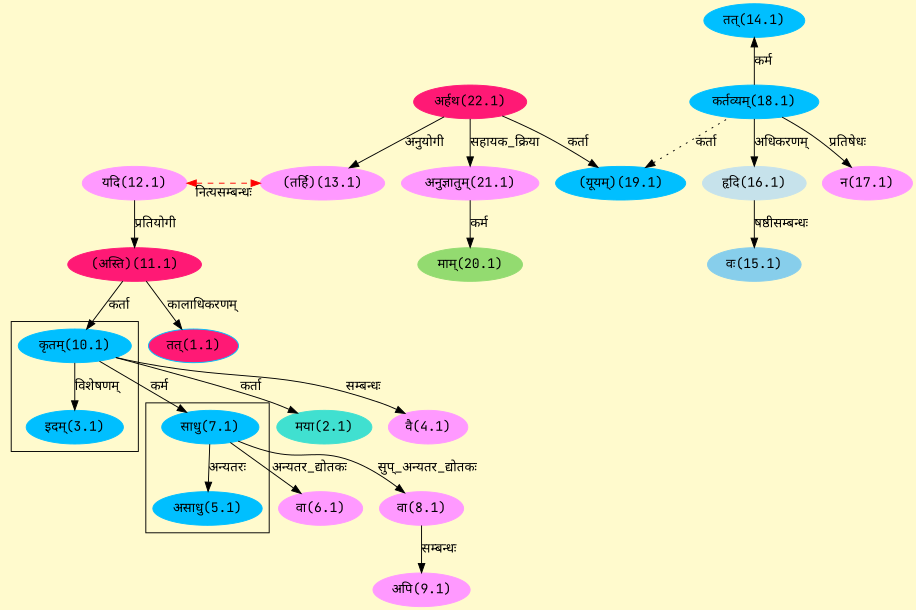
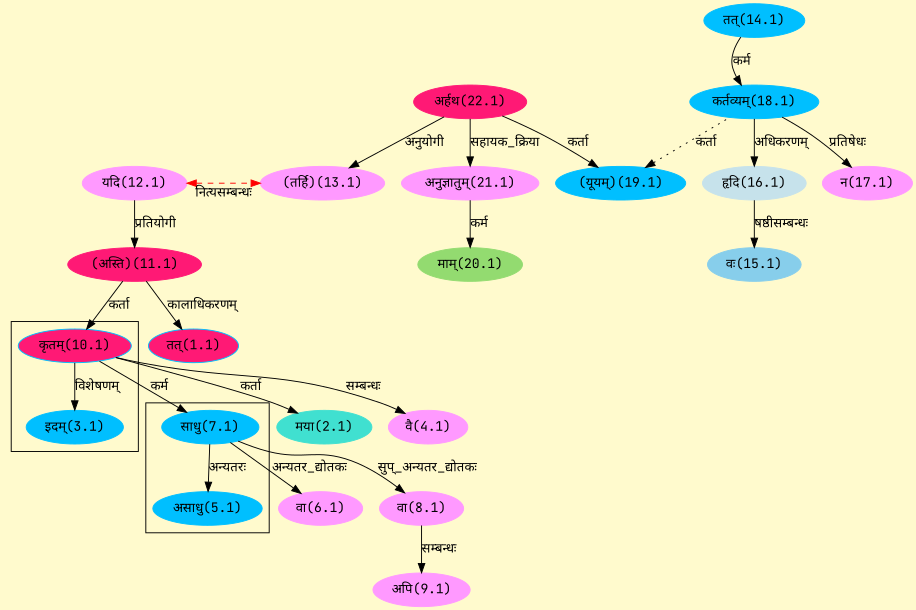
(754, 66) -> (732, 57)
(75, 346) -> (75, 346)
